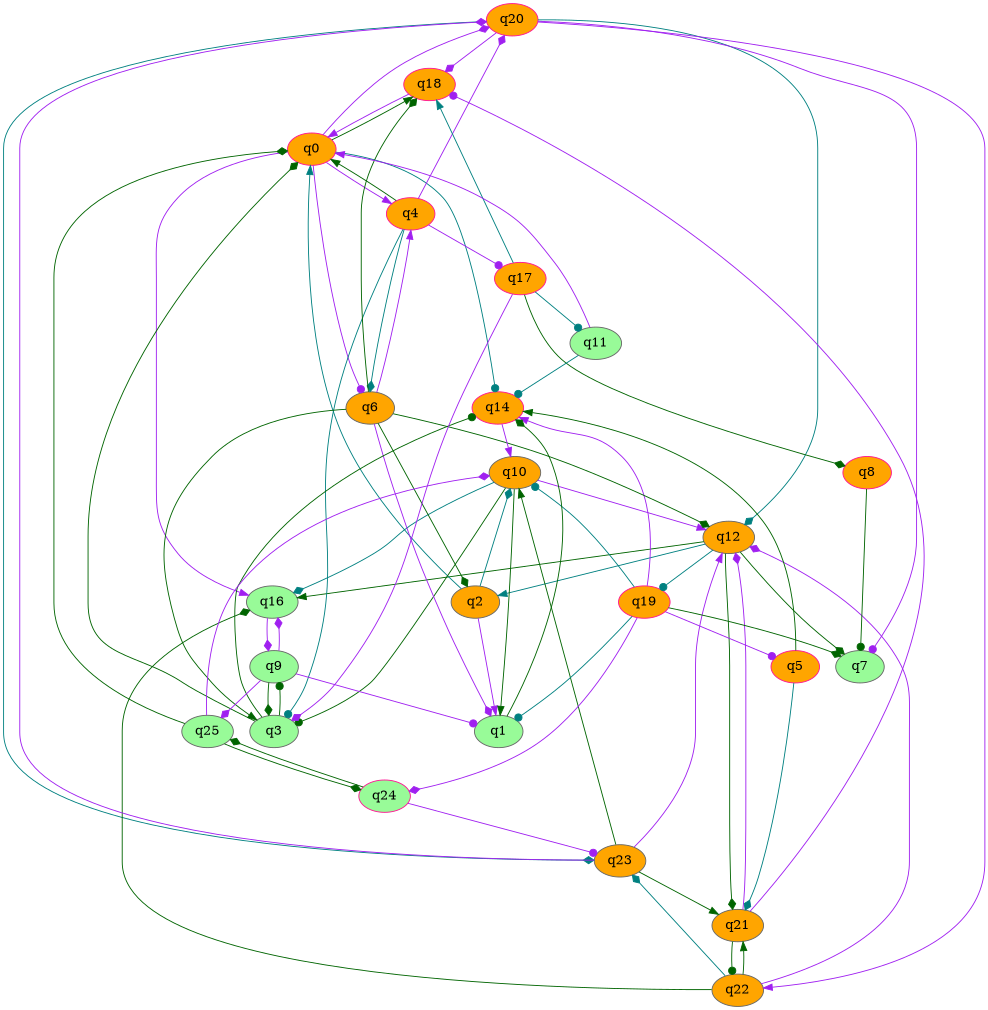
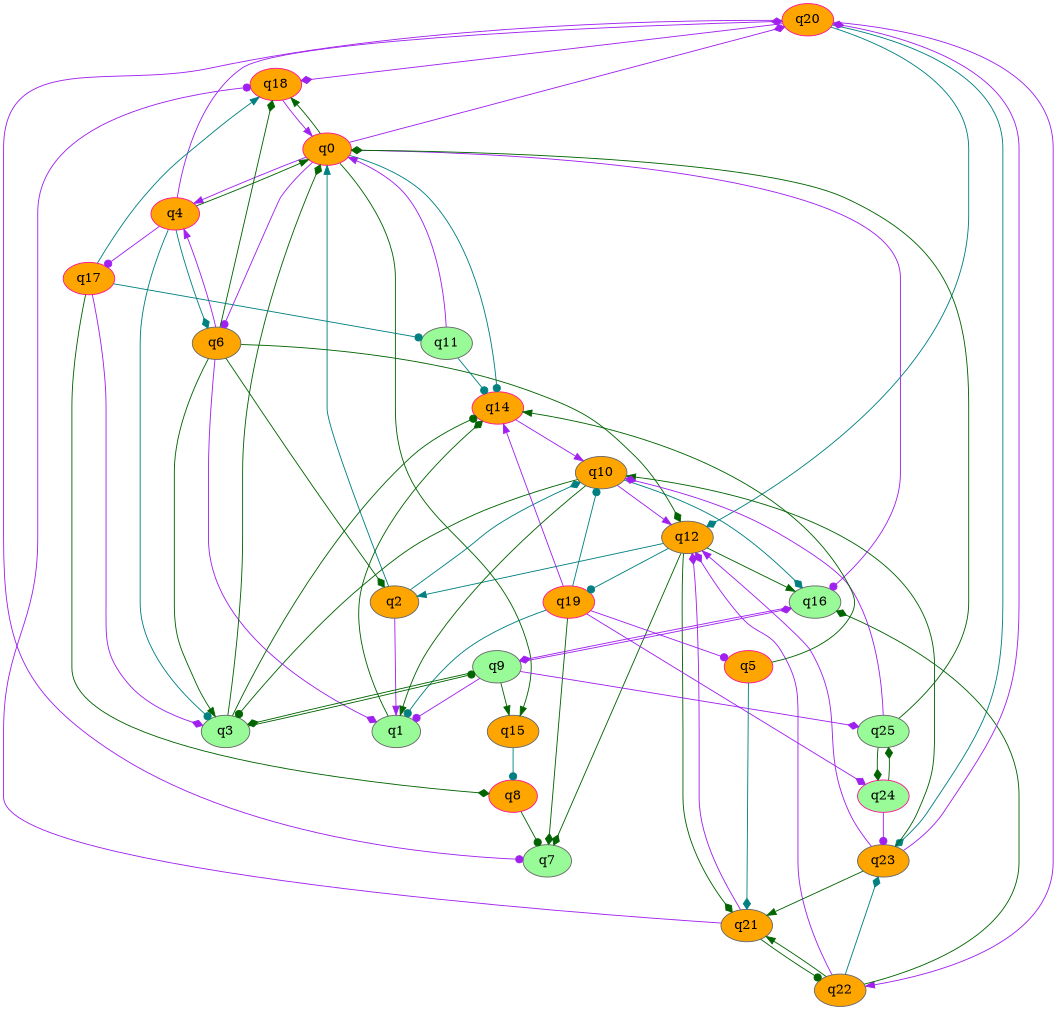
(156, 352) -> (804, 202)
none -> (513, 731)
